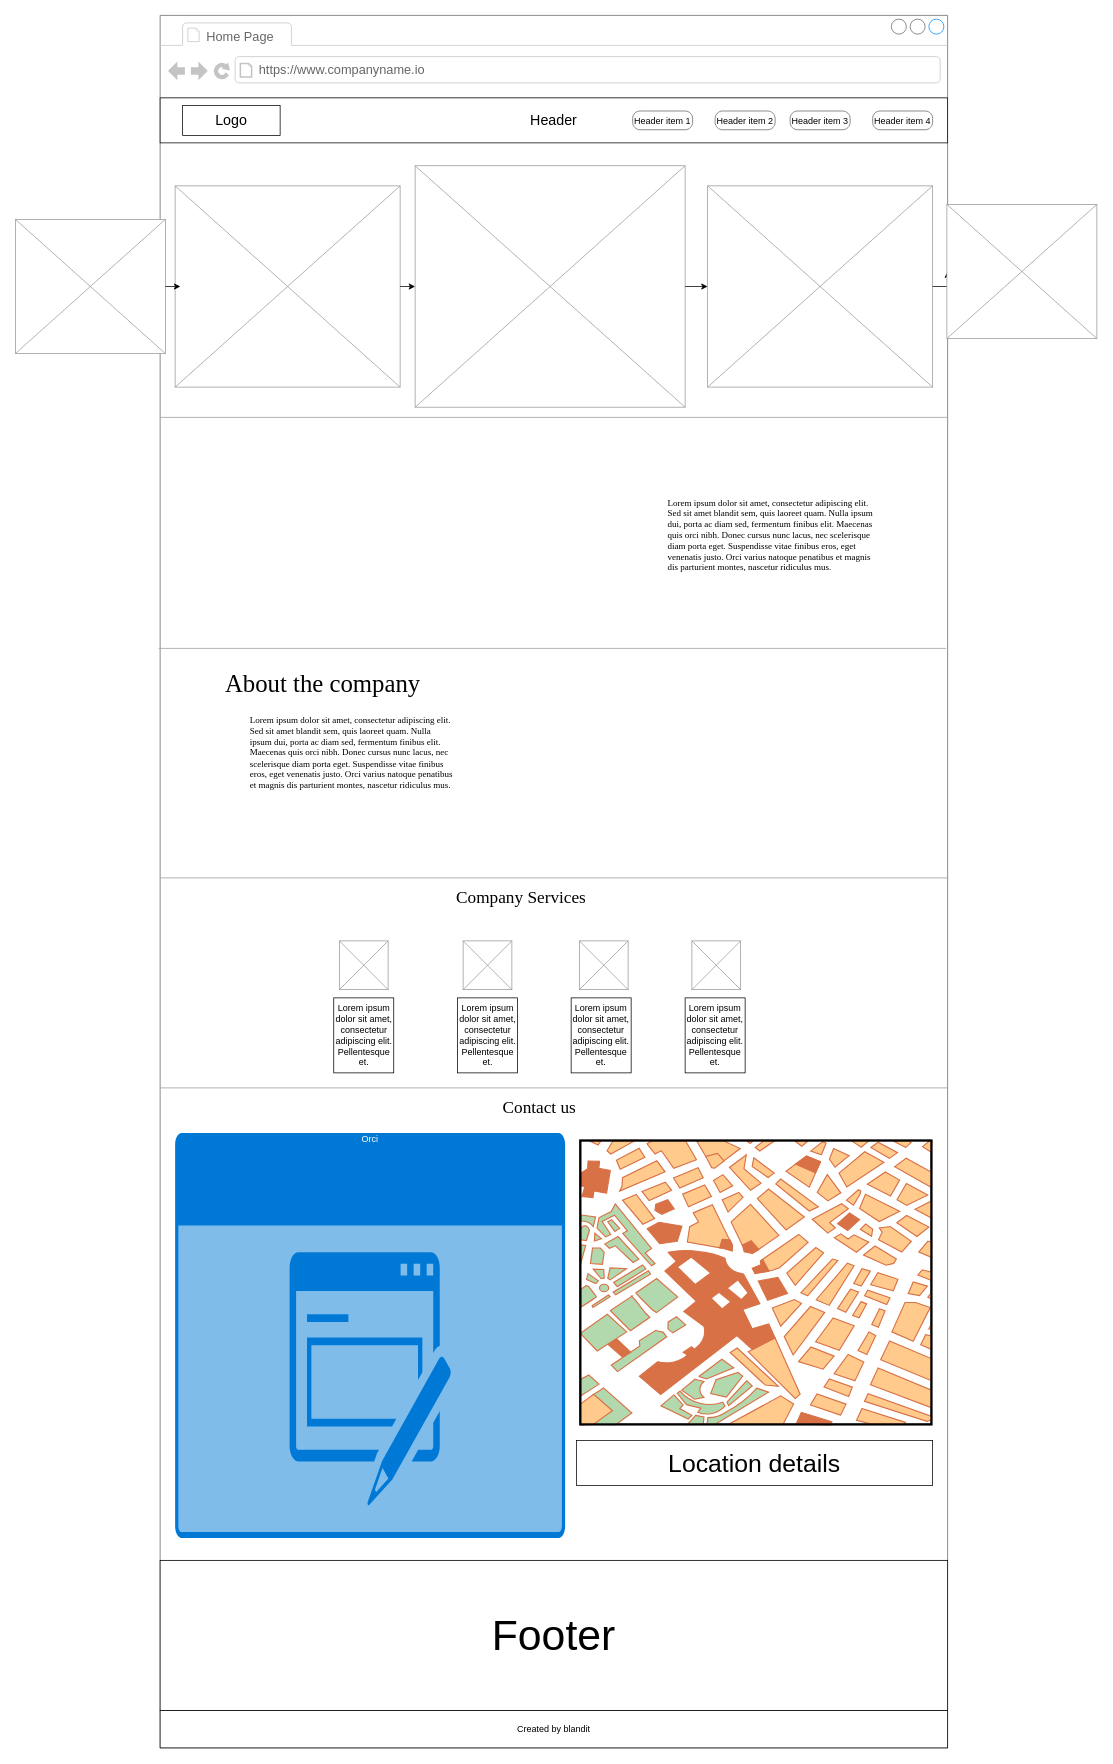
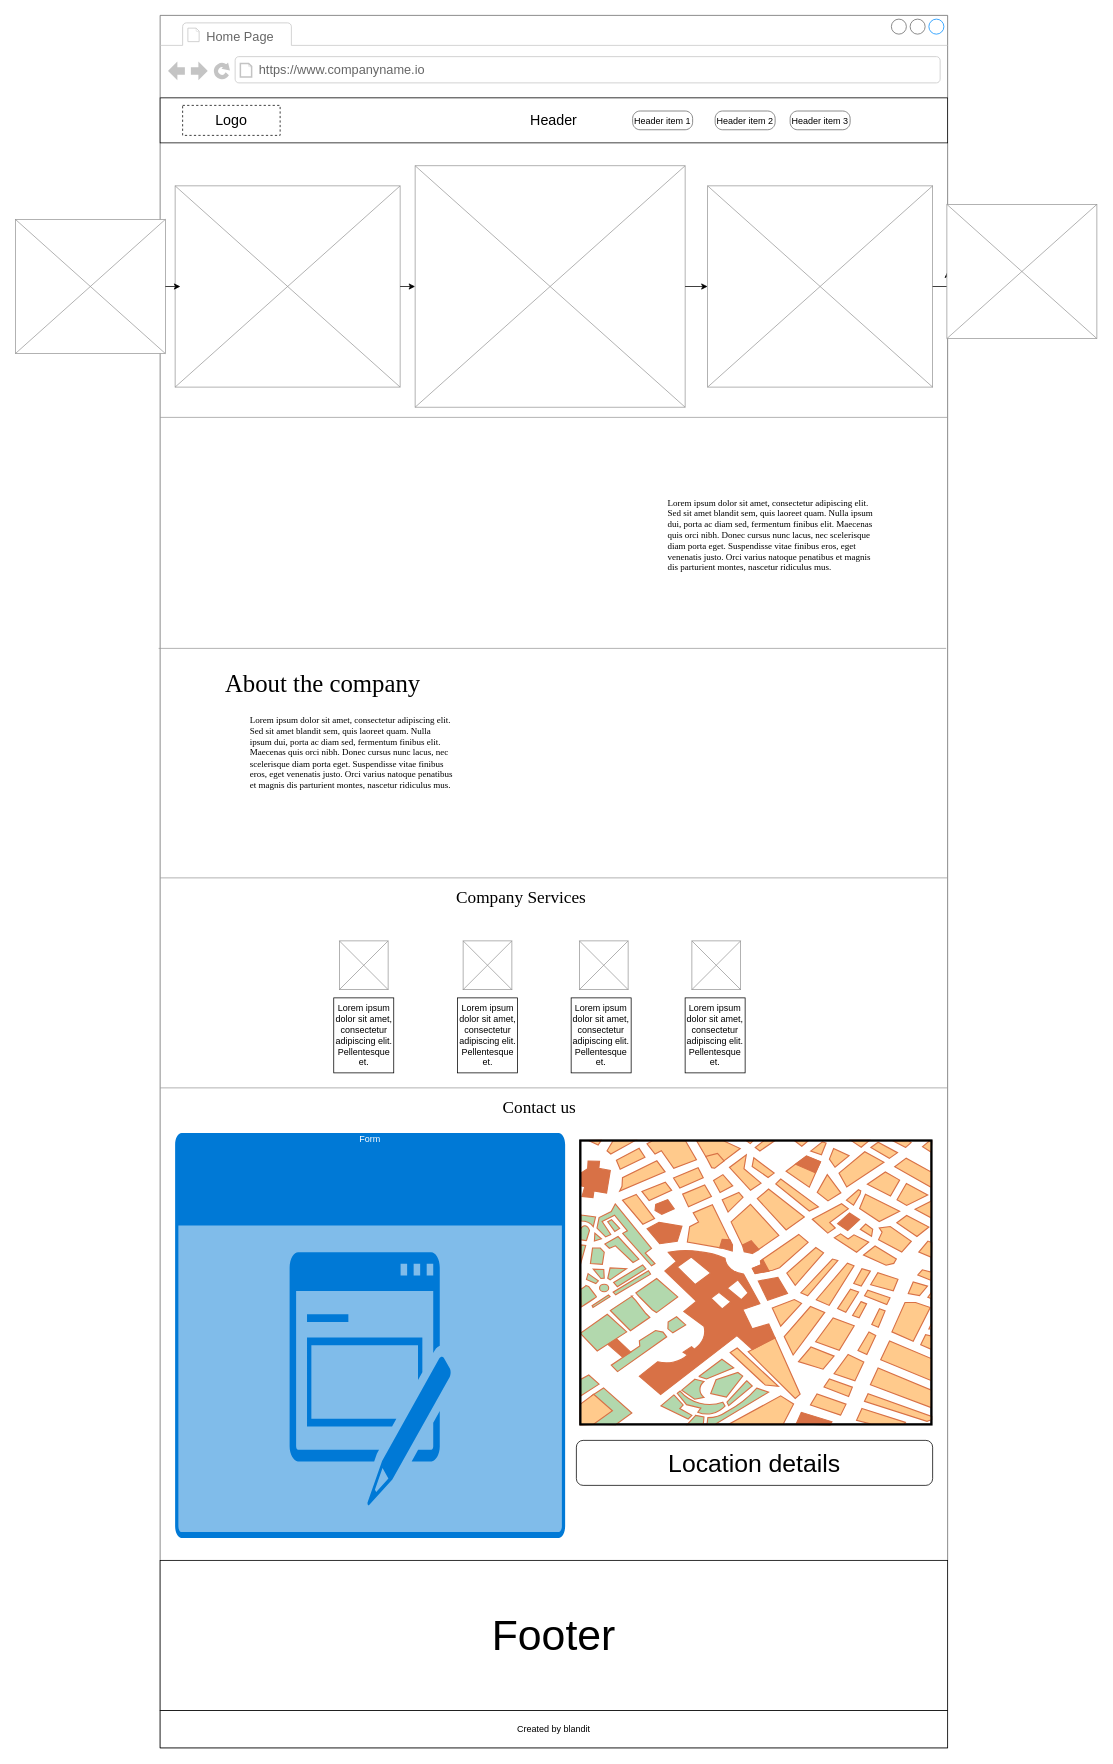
(231, 120) -> (231, 120)
(903, 120) -> none
(370, 1139) -> (370, 1139)
(755, 1463) -> (755, 1463)
